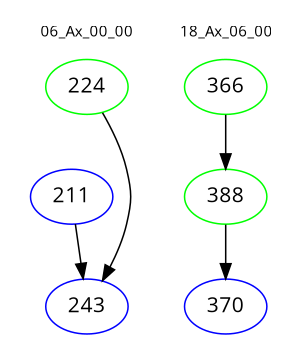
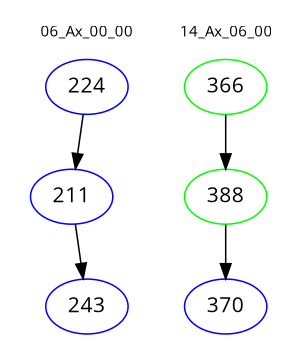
(226, 33) -> (226, 33)
(87, 87) -> (87, 87)
(130, 189) -> (80, 134)
